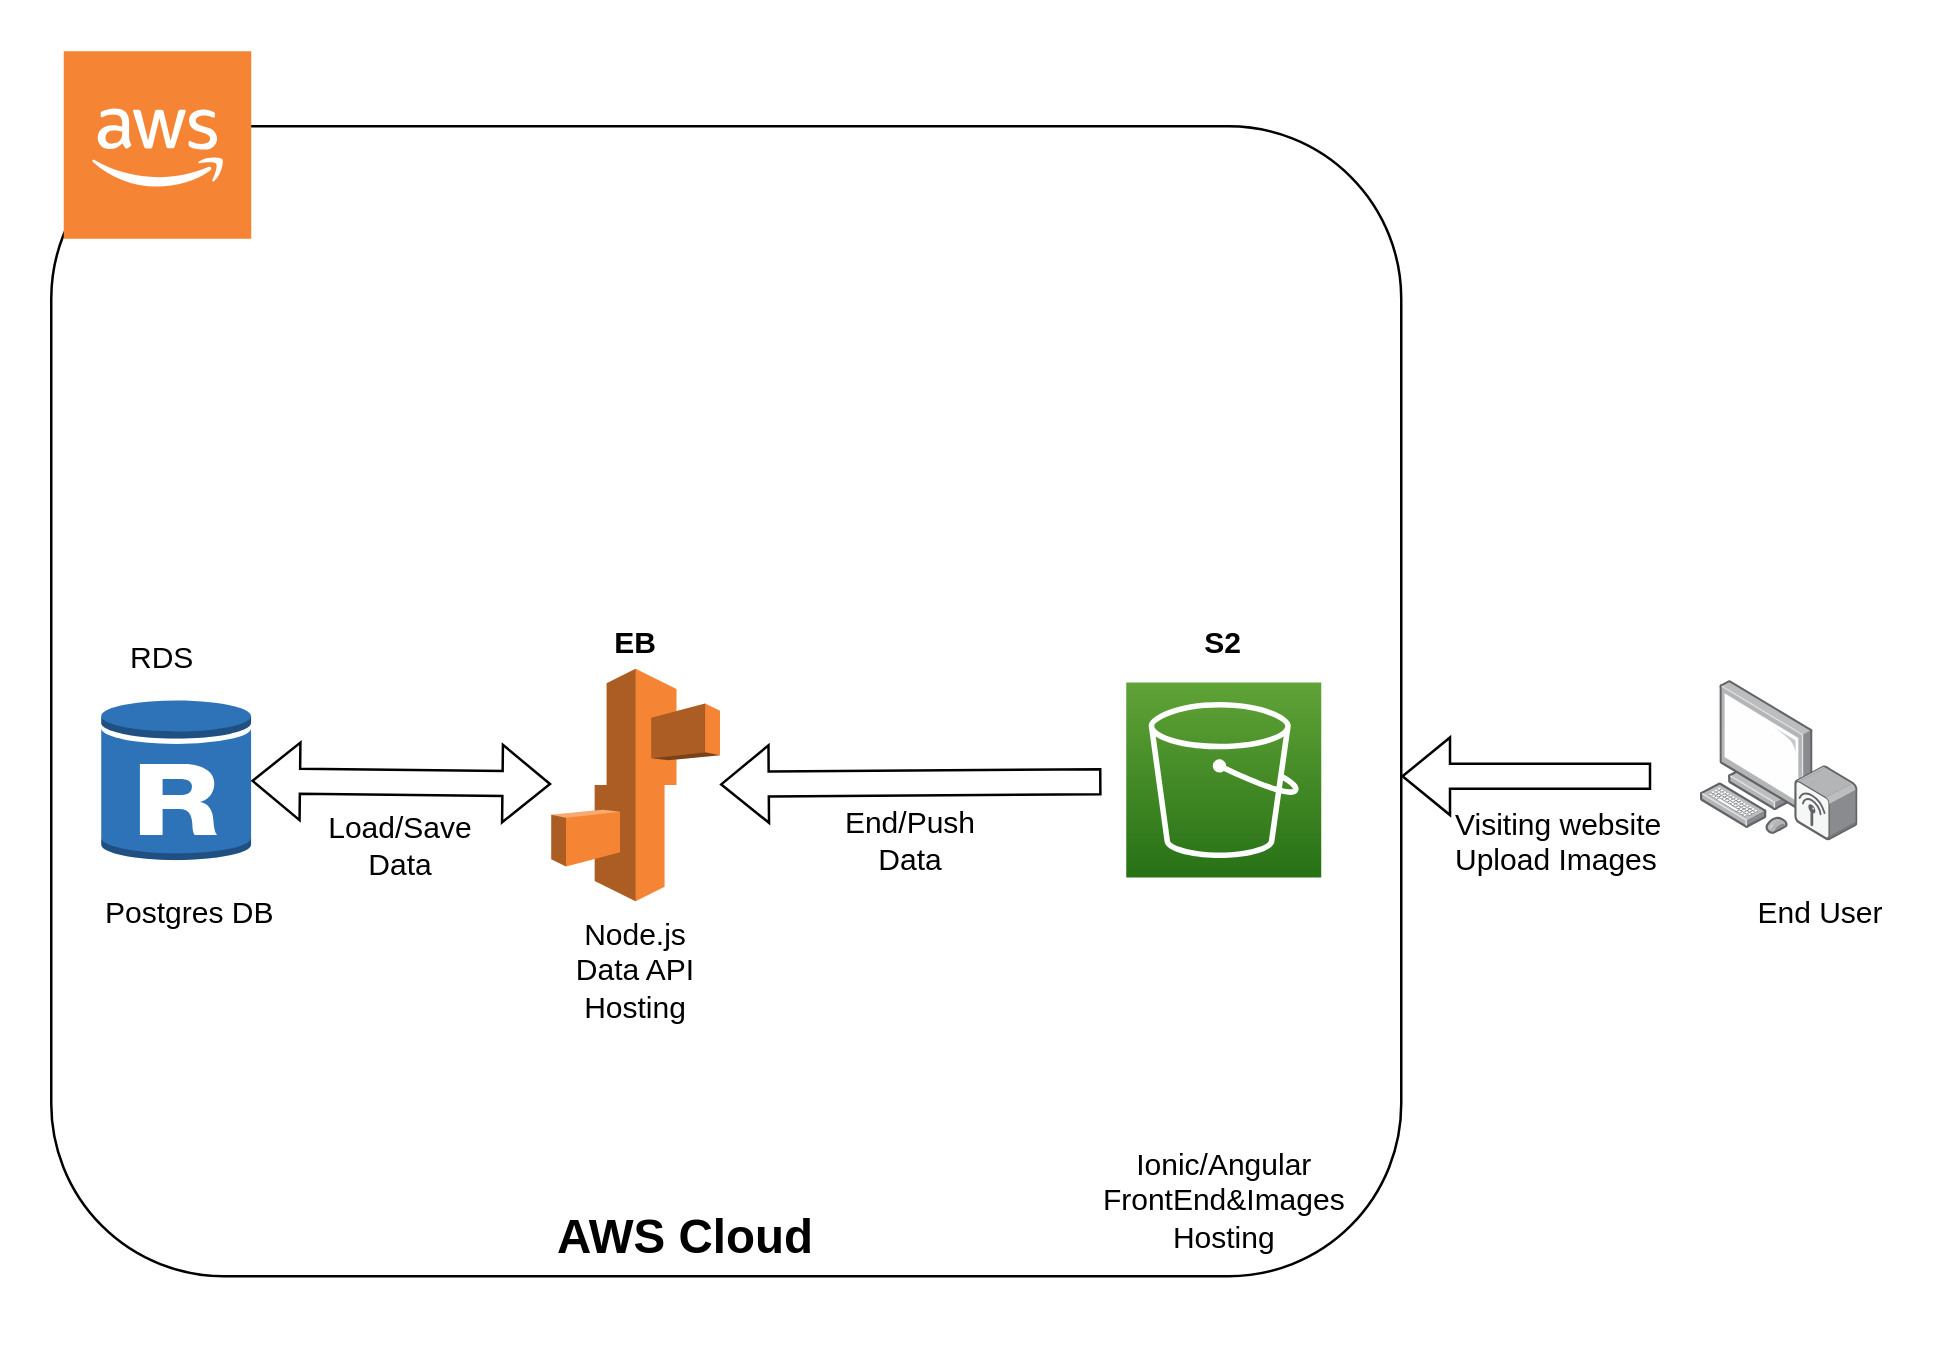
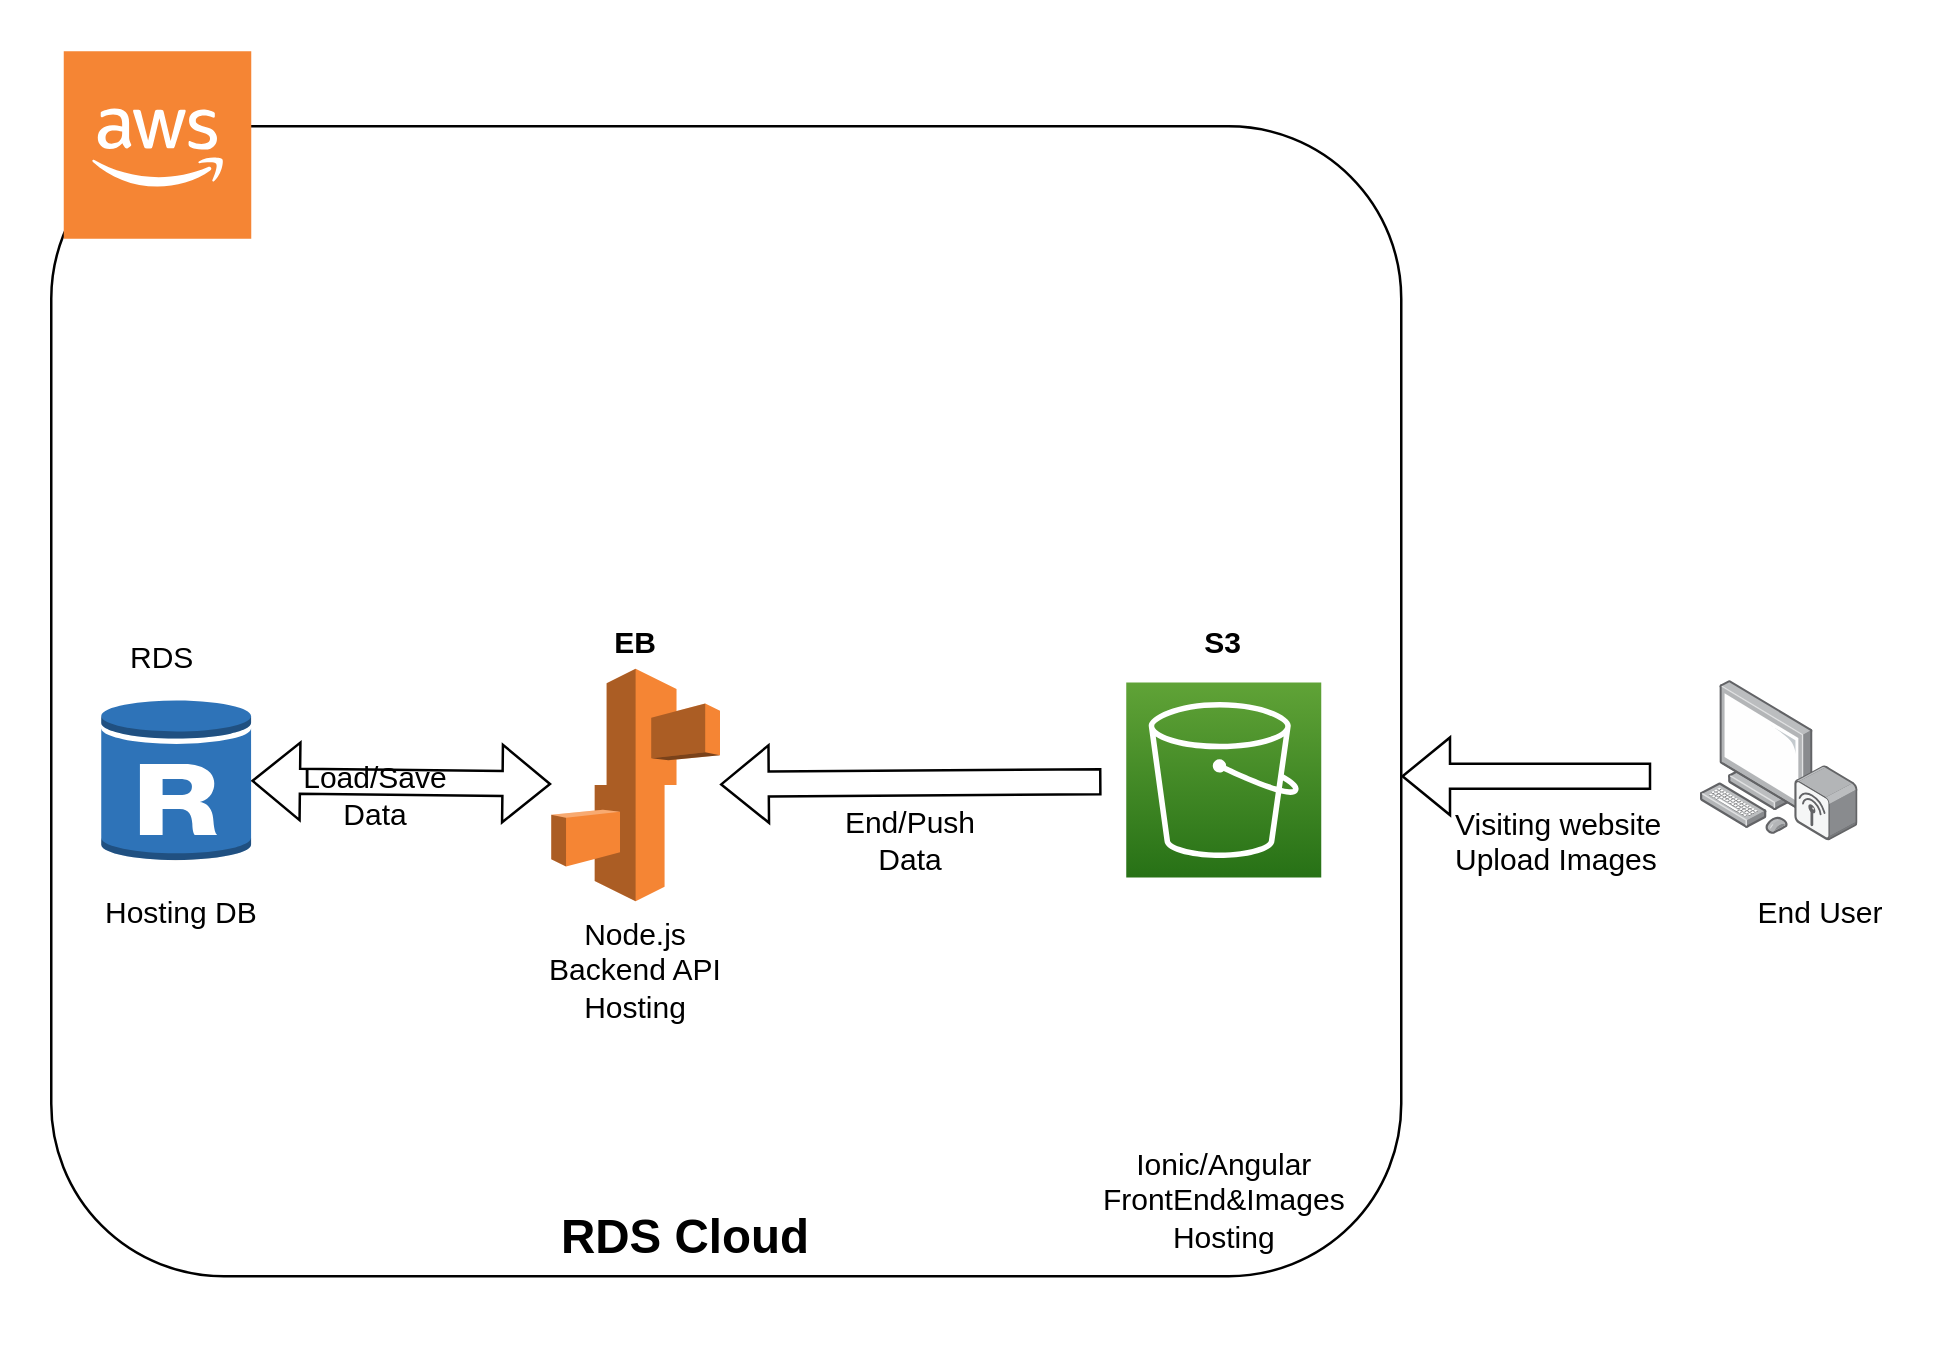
(1224, 644) -> (1224, 644)
(401, 846) -> (376, 796)
(195, 914) -> (182, 914)
(636, 973) -> (636, 973)
(686, 1239) -> (686, 1239)
